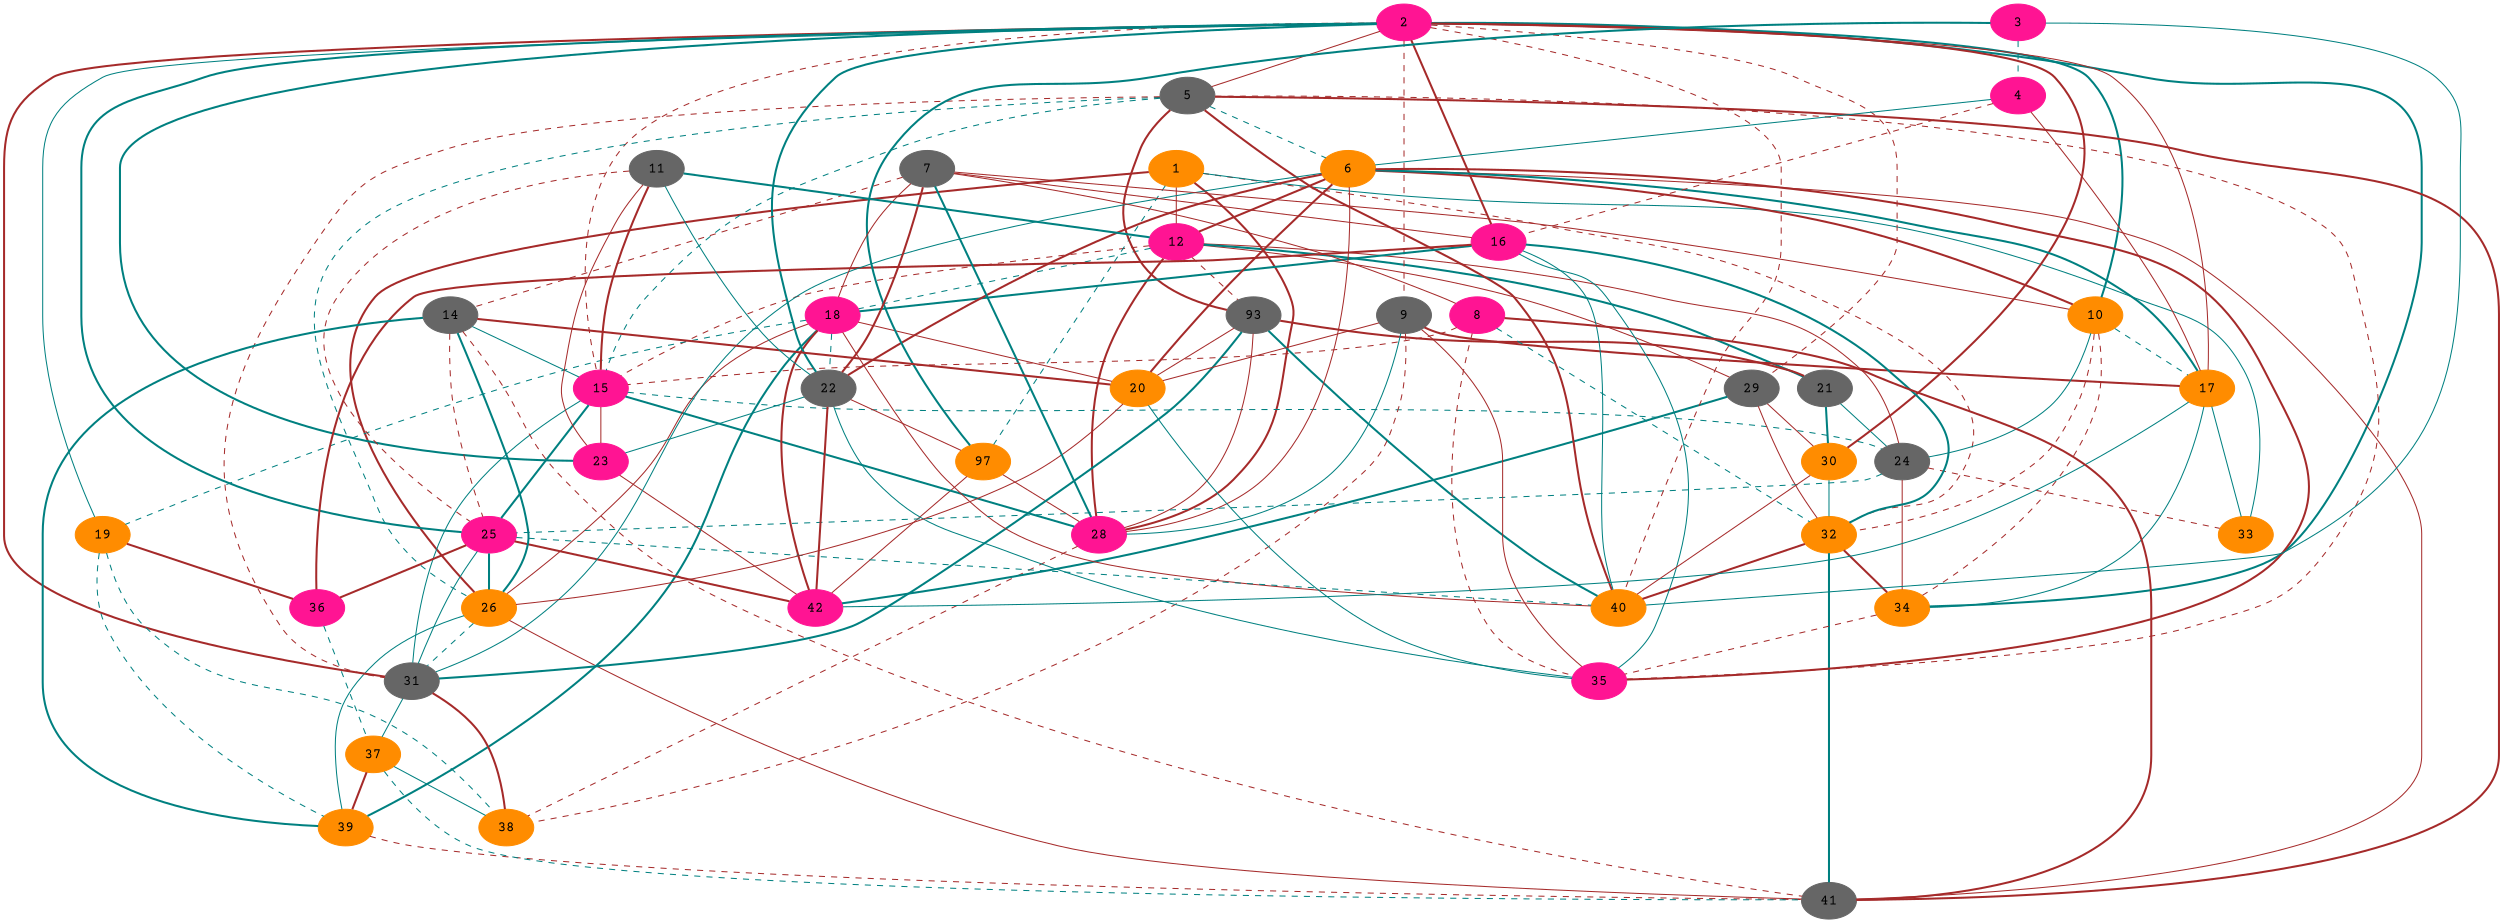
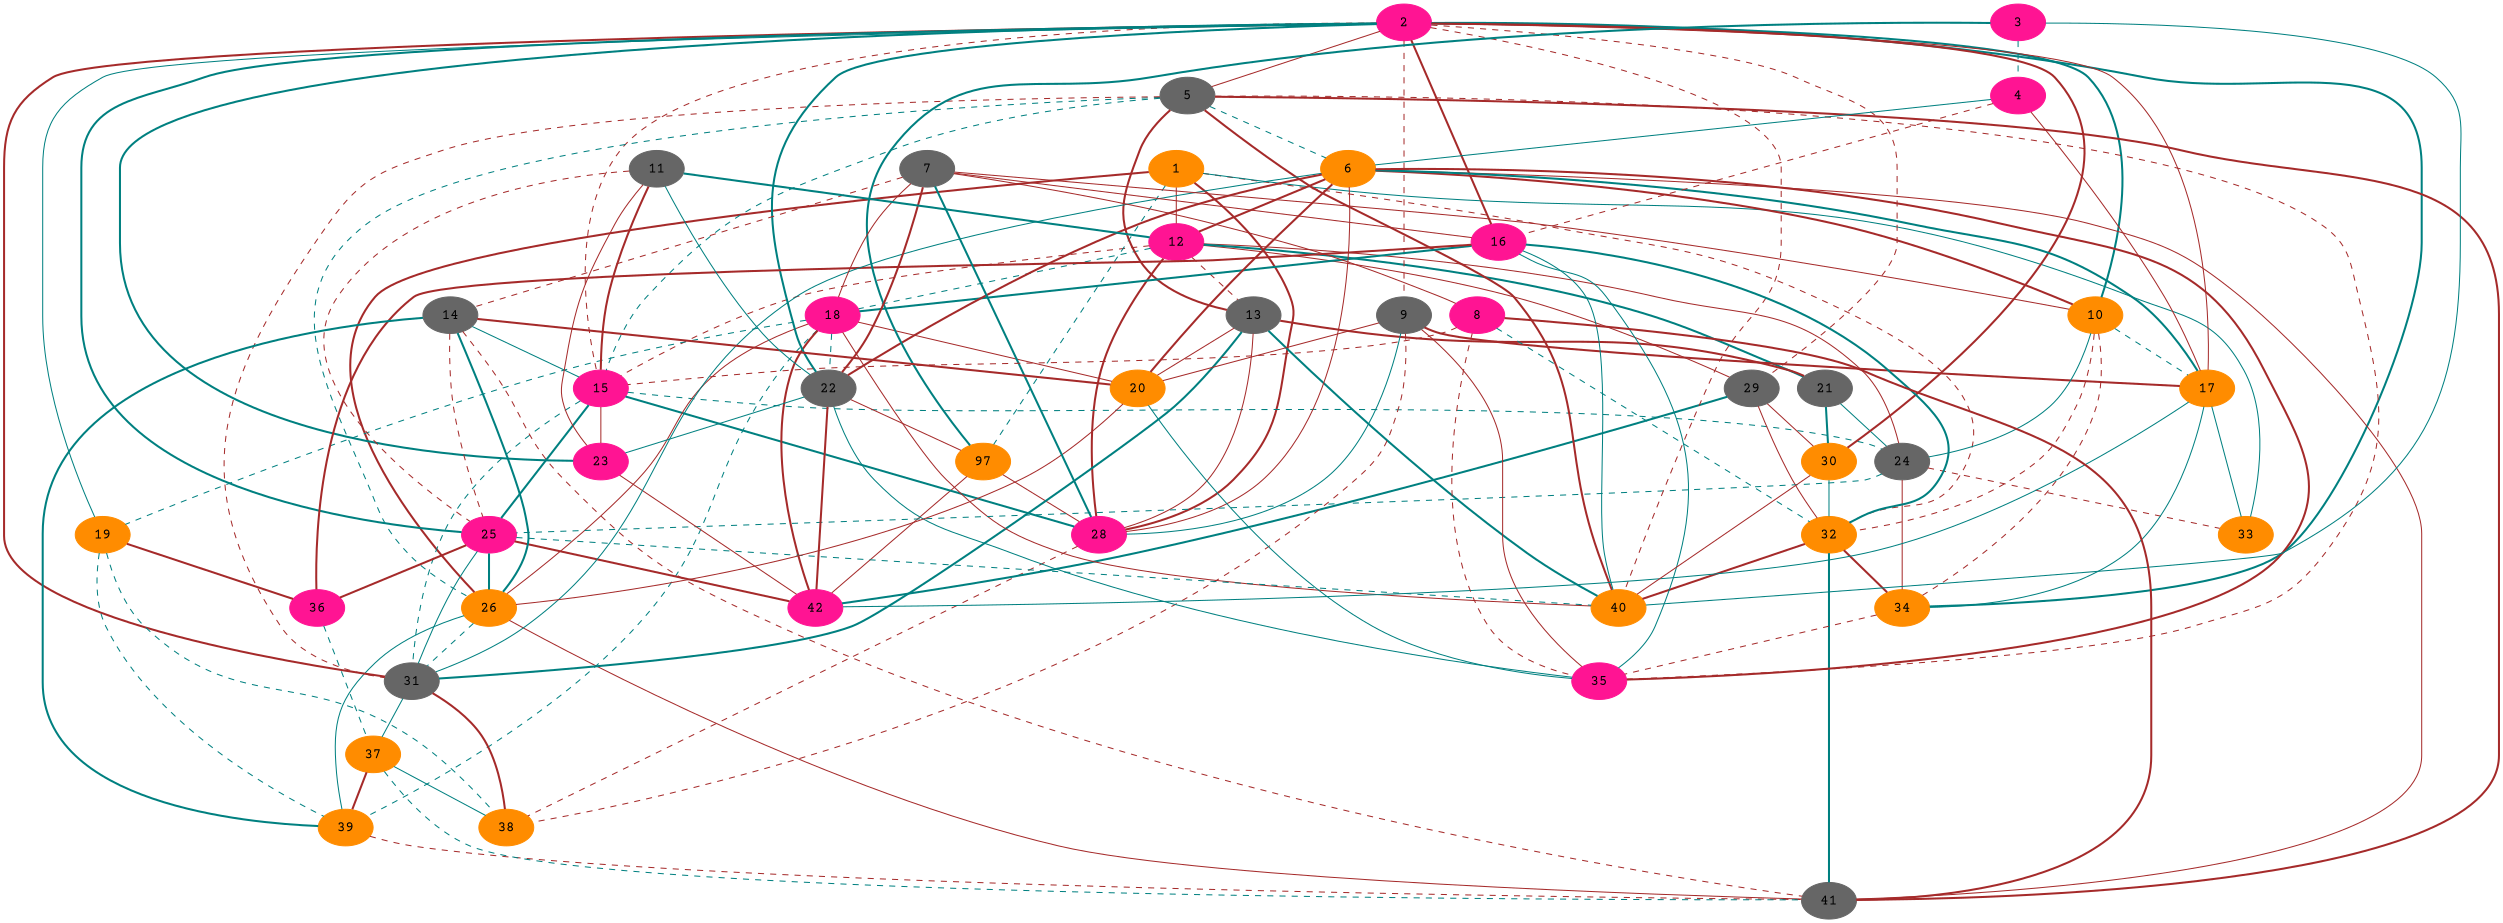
(1254, 315) -> (1254, 315)
(463, 501) -> (463, 501)
(642, 619) -> (642, 619)
